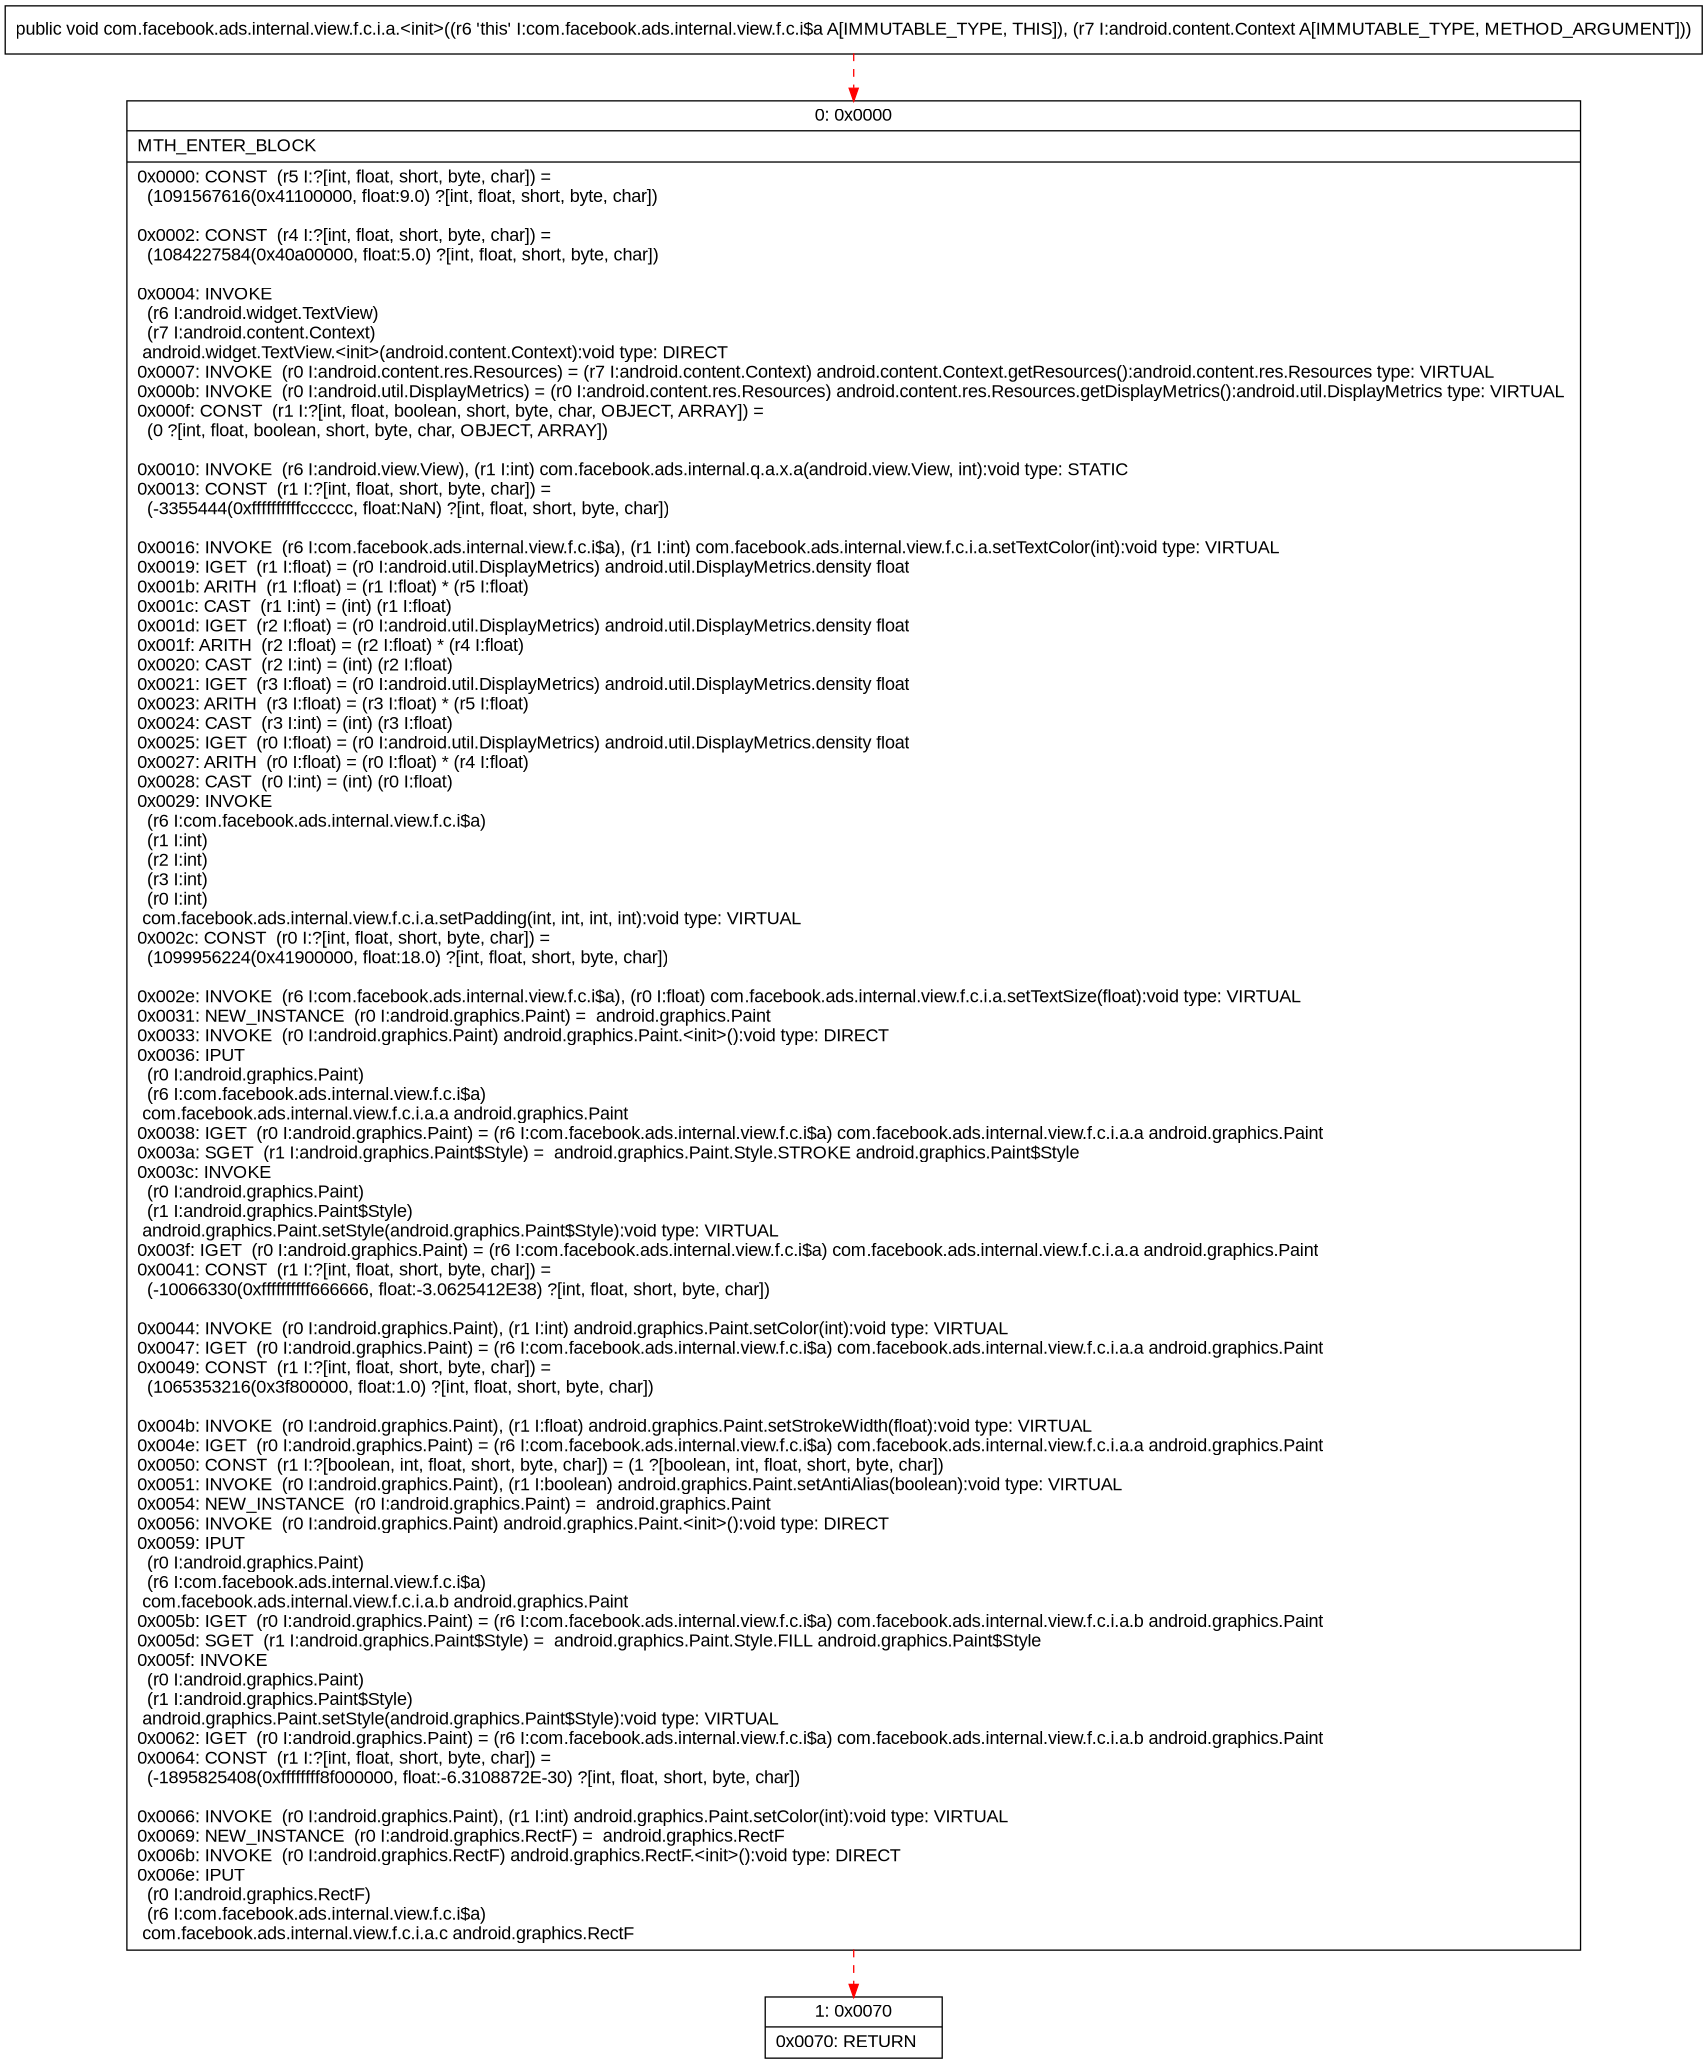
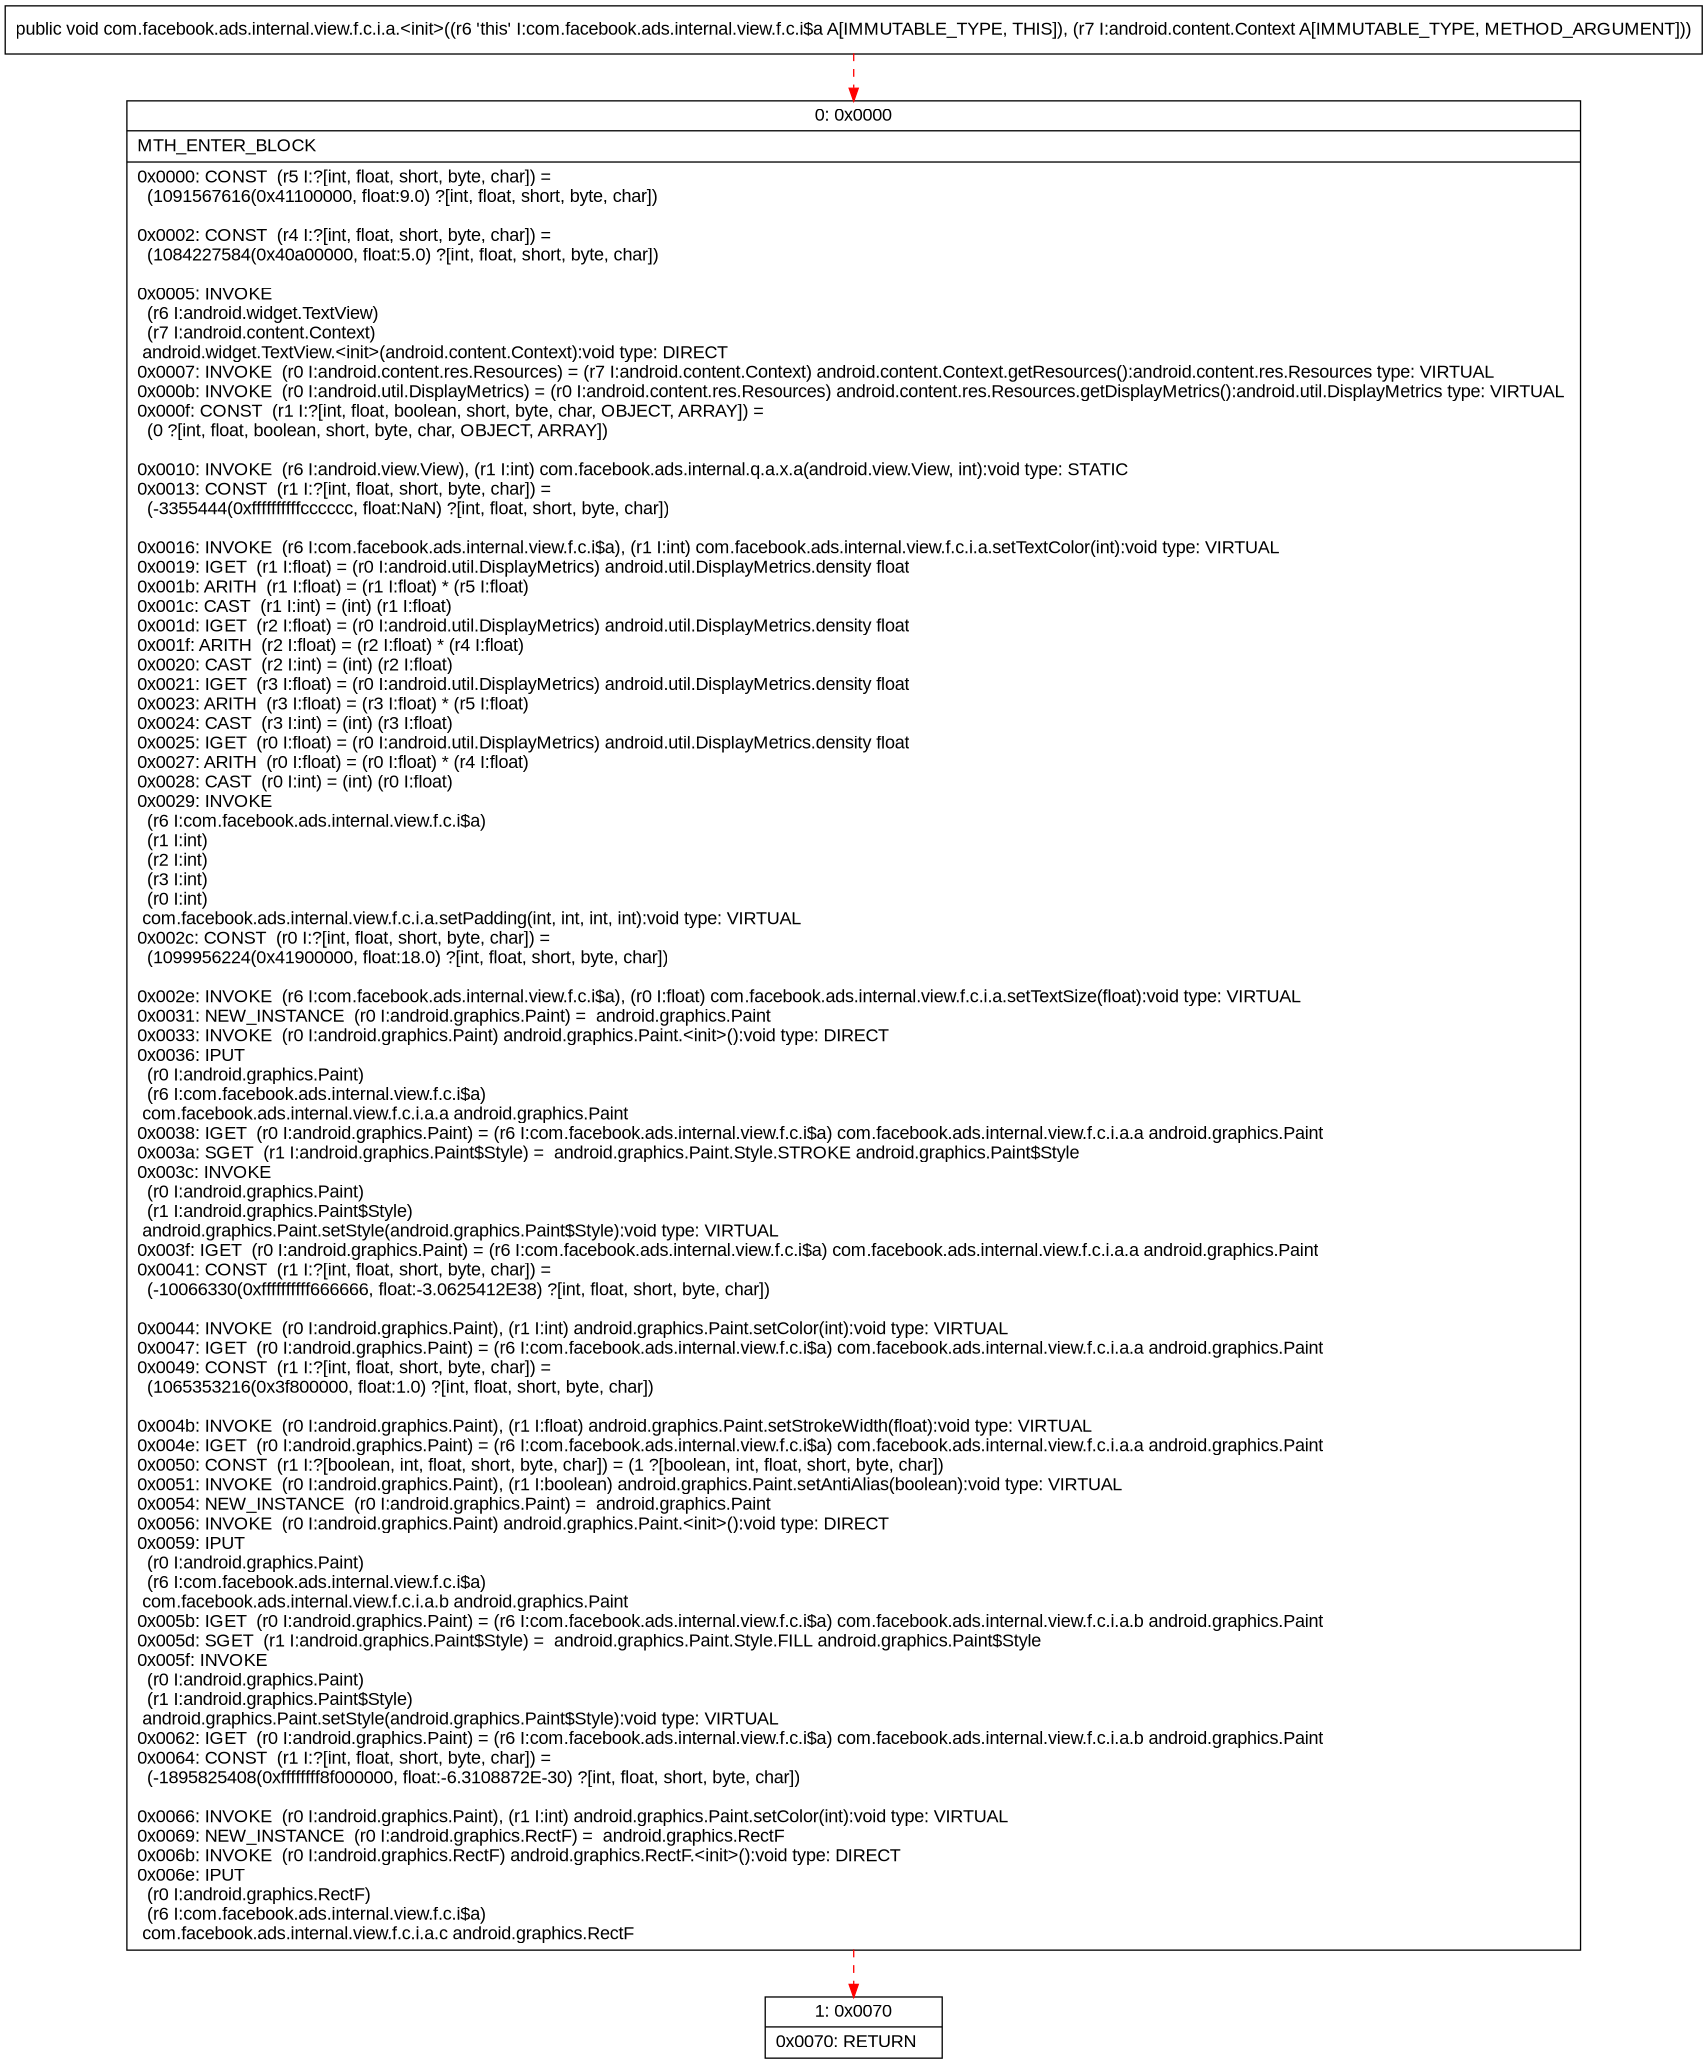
(210, 294) -> (210, 294)
